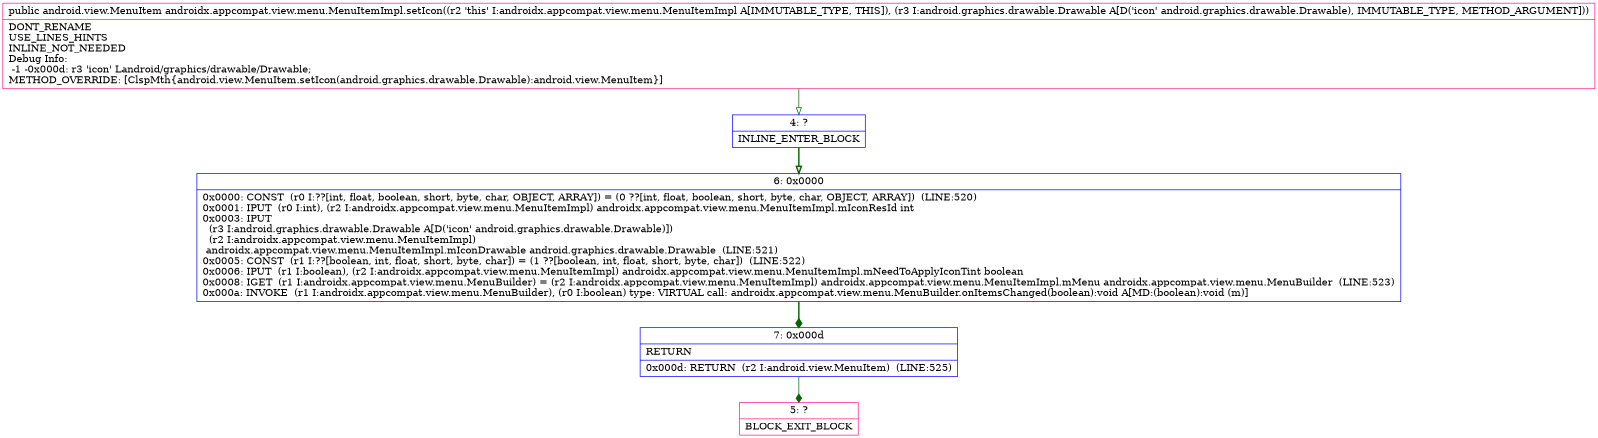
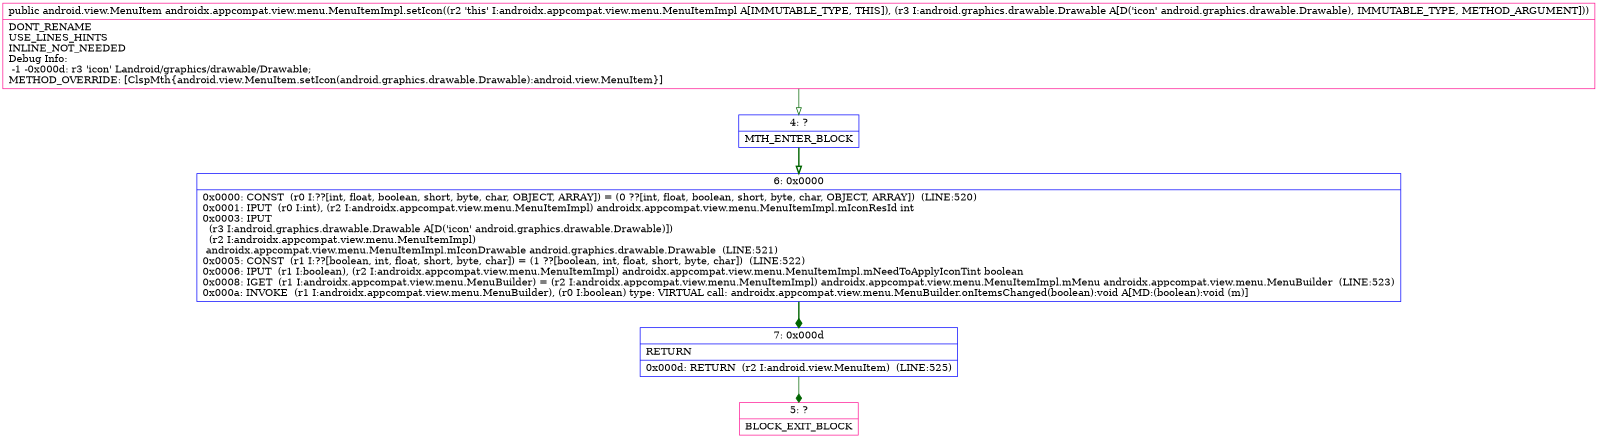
(799, 139) -> (799, 139)
